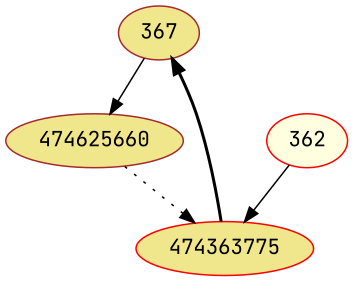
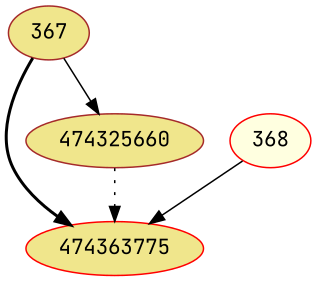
(95, 141) -> (115, 141)
(307, 141) -> (270, 141)
(206, 145) -> (7, 144)
